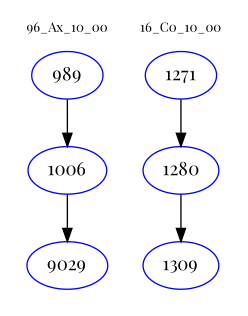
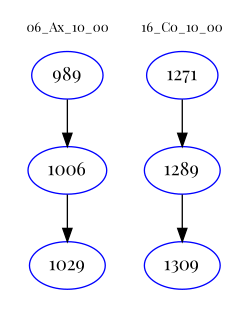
(67, 28) -> (68, 28)
(181, 170) -> (182, 170)
(67, 265) -> (67, 265)
